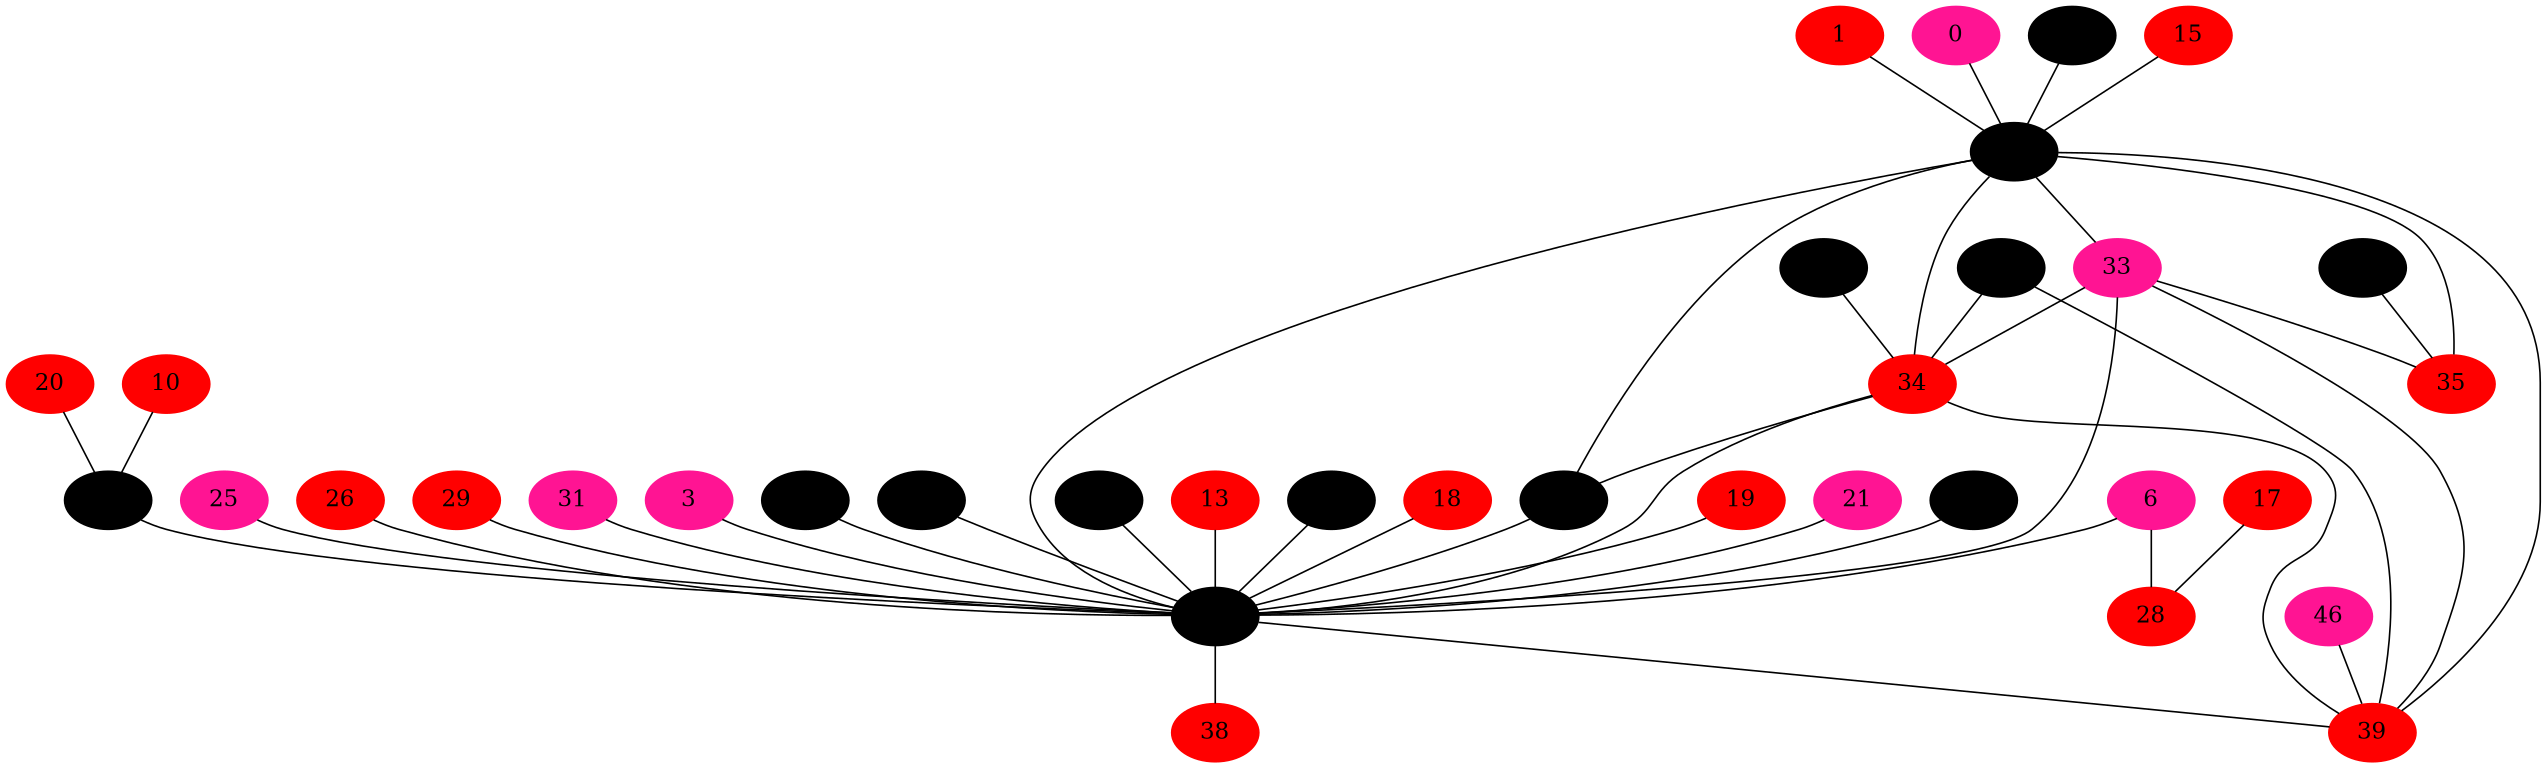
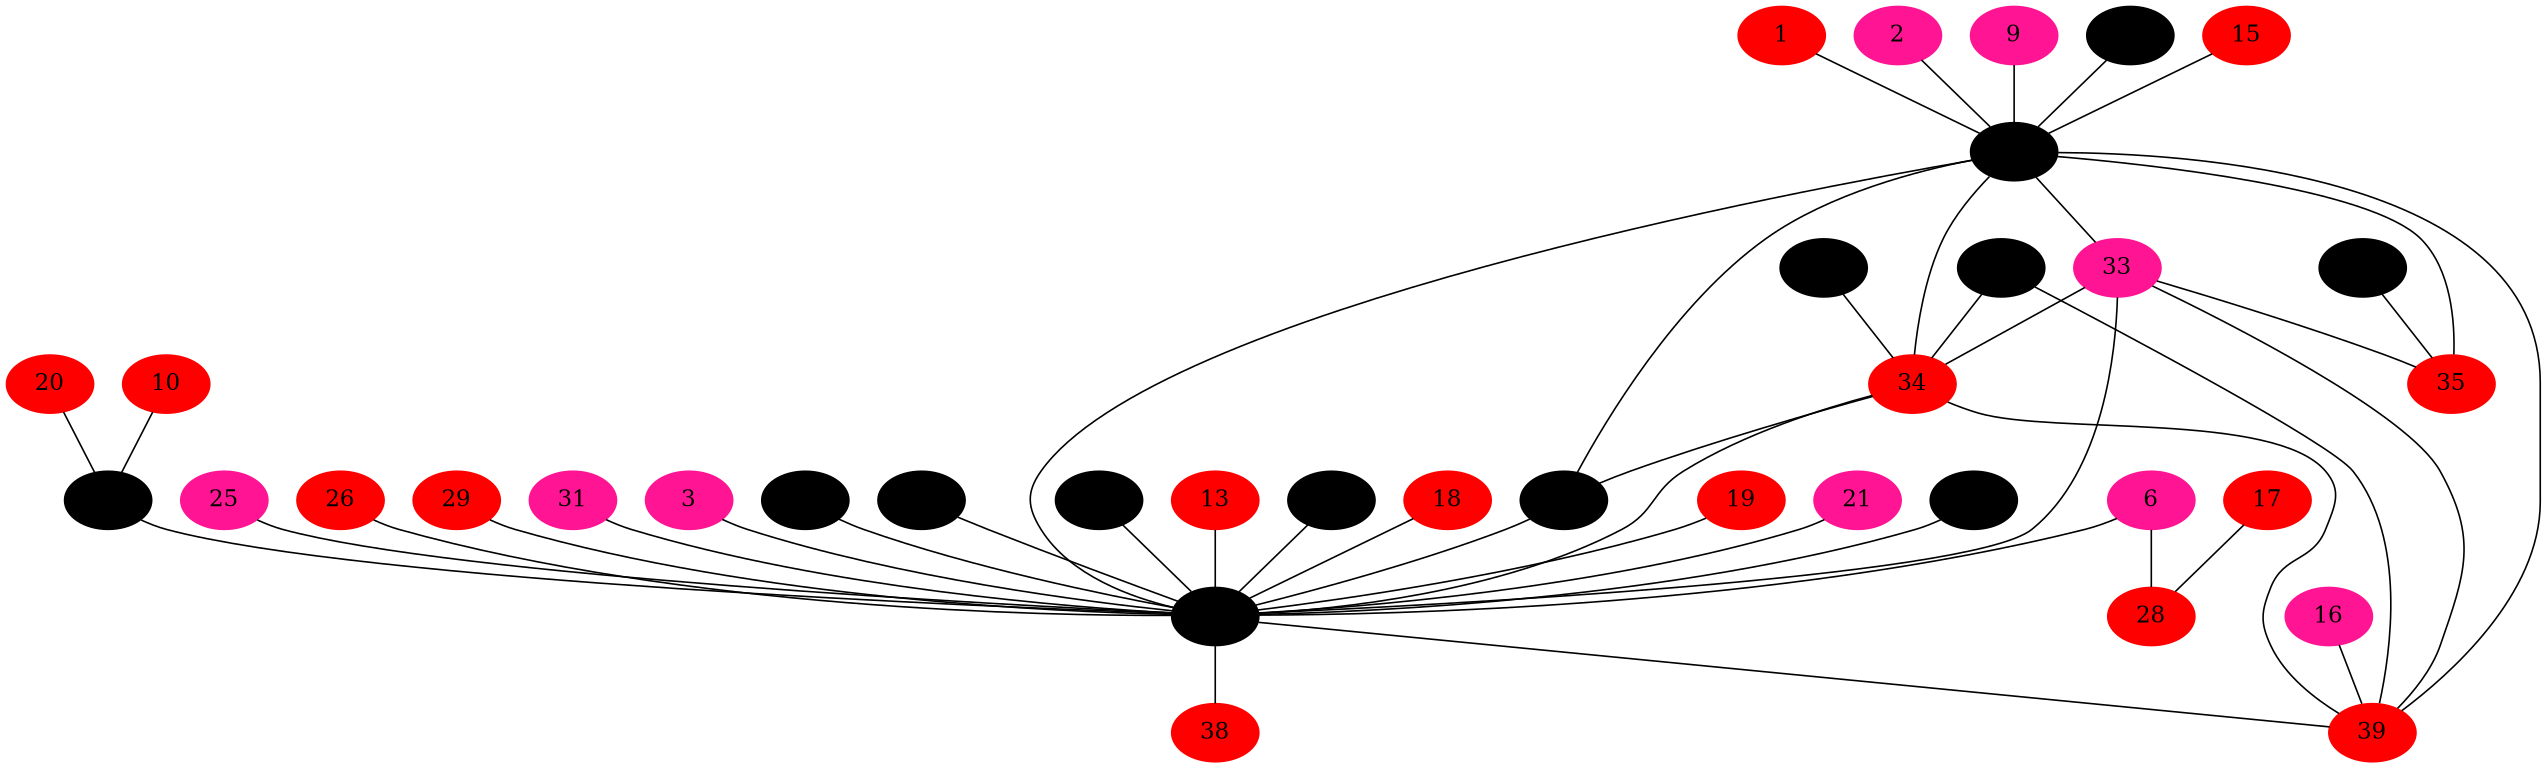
(1956, 36) -> (1898, 36)
none -> (2014, 36)
(2329, 617) -> (2329, 617)
